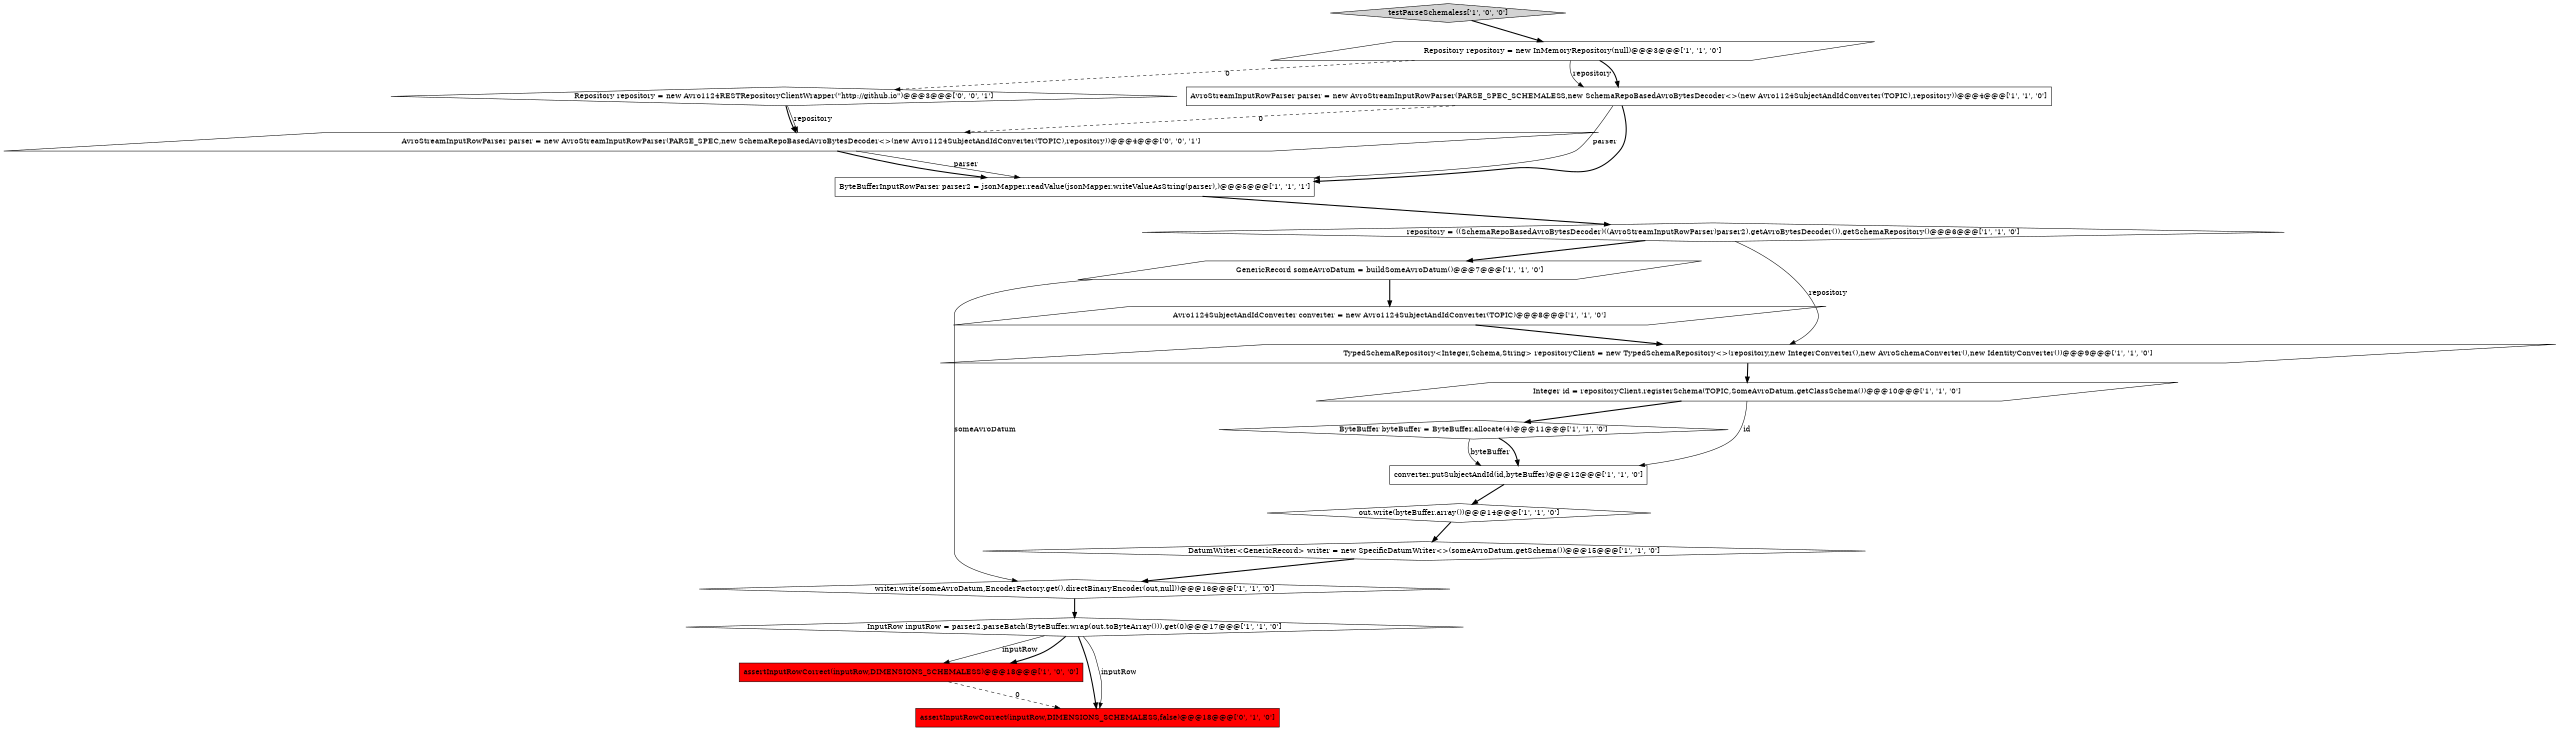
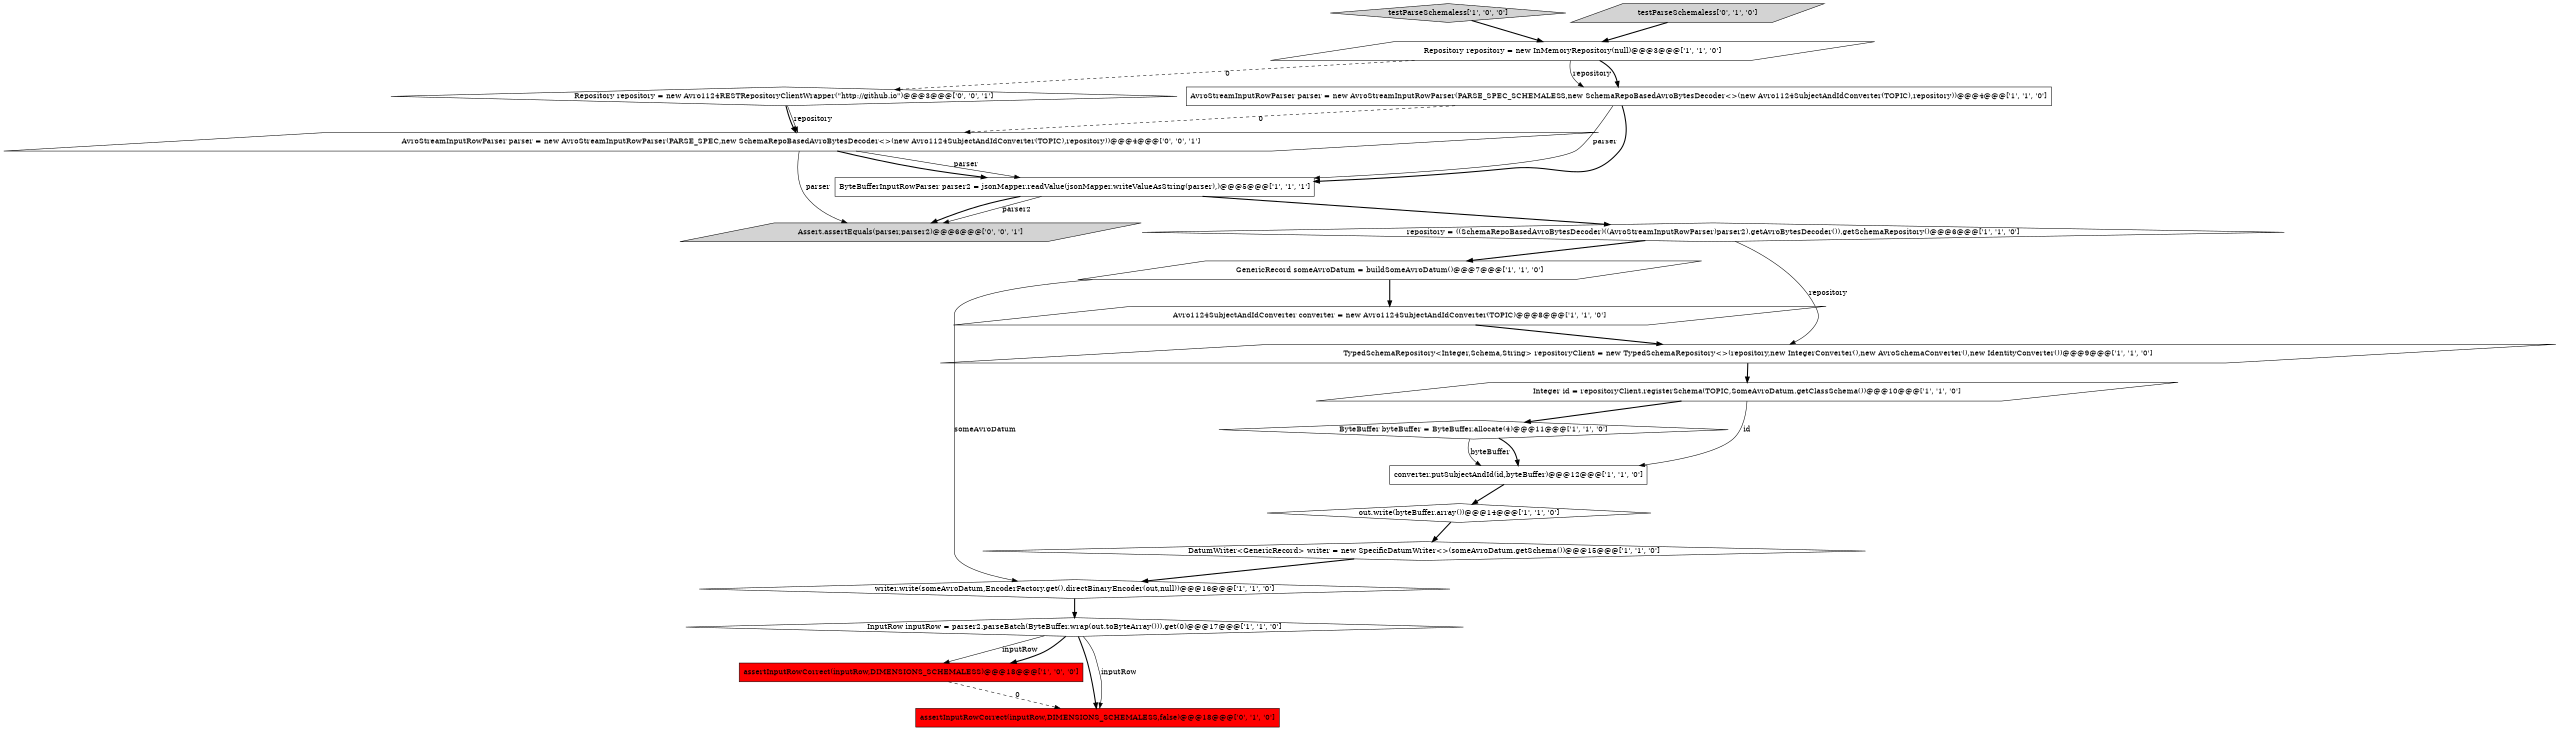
none -> (1698, 13)
none -> (911, 232)
